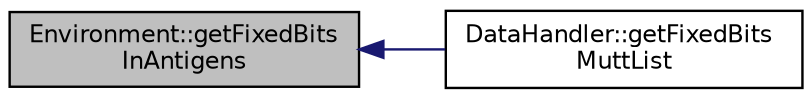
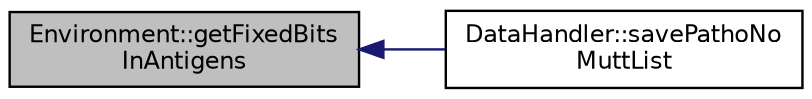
(624, 49) -> (624, 49)
